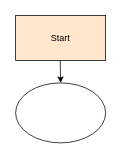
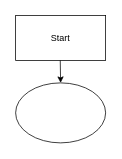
(60, 38) -> (60, 38)
